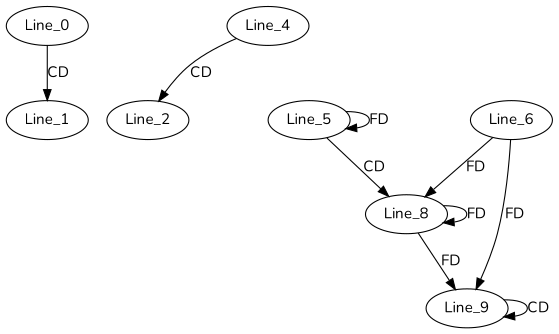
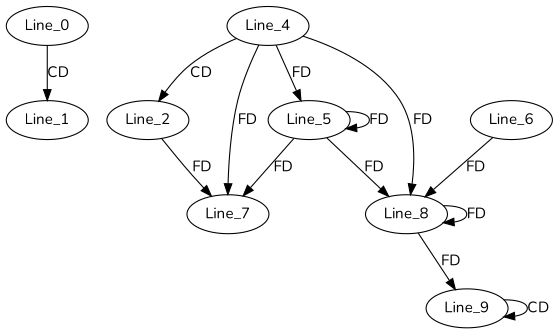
none -> (286, 68)
none -> (390, 87)
(375, 167) -> (375, 167)
(502, 211) -> none
none -> (228, 214)
